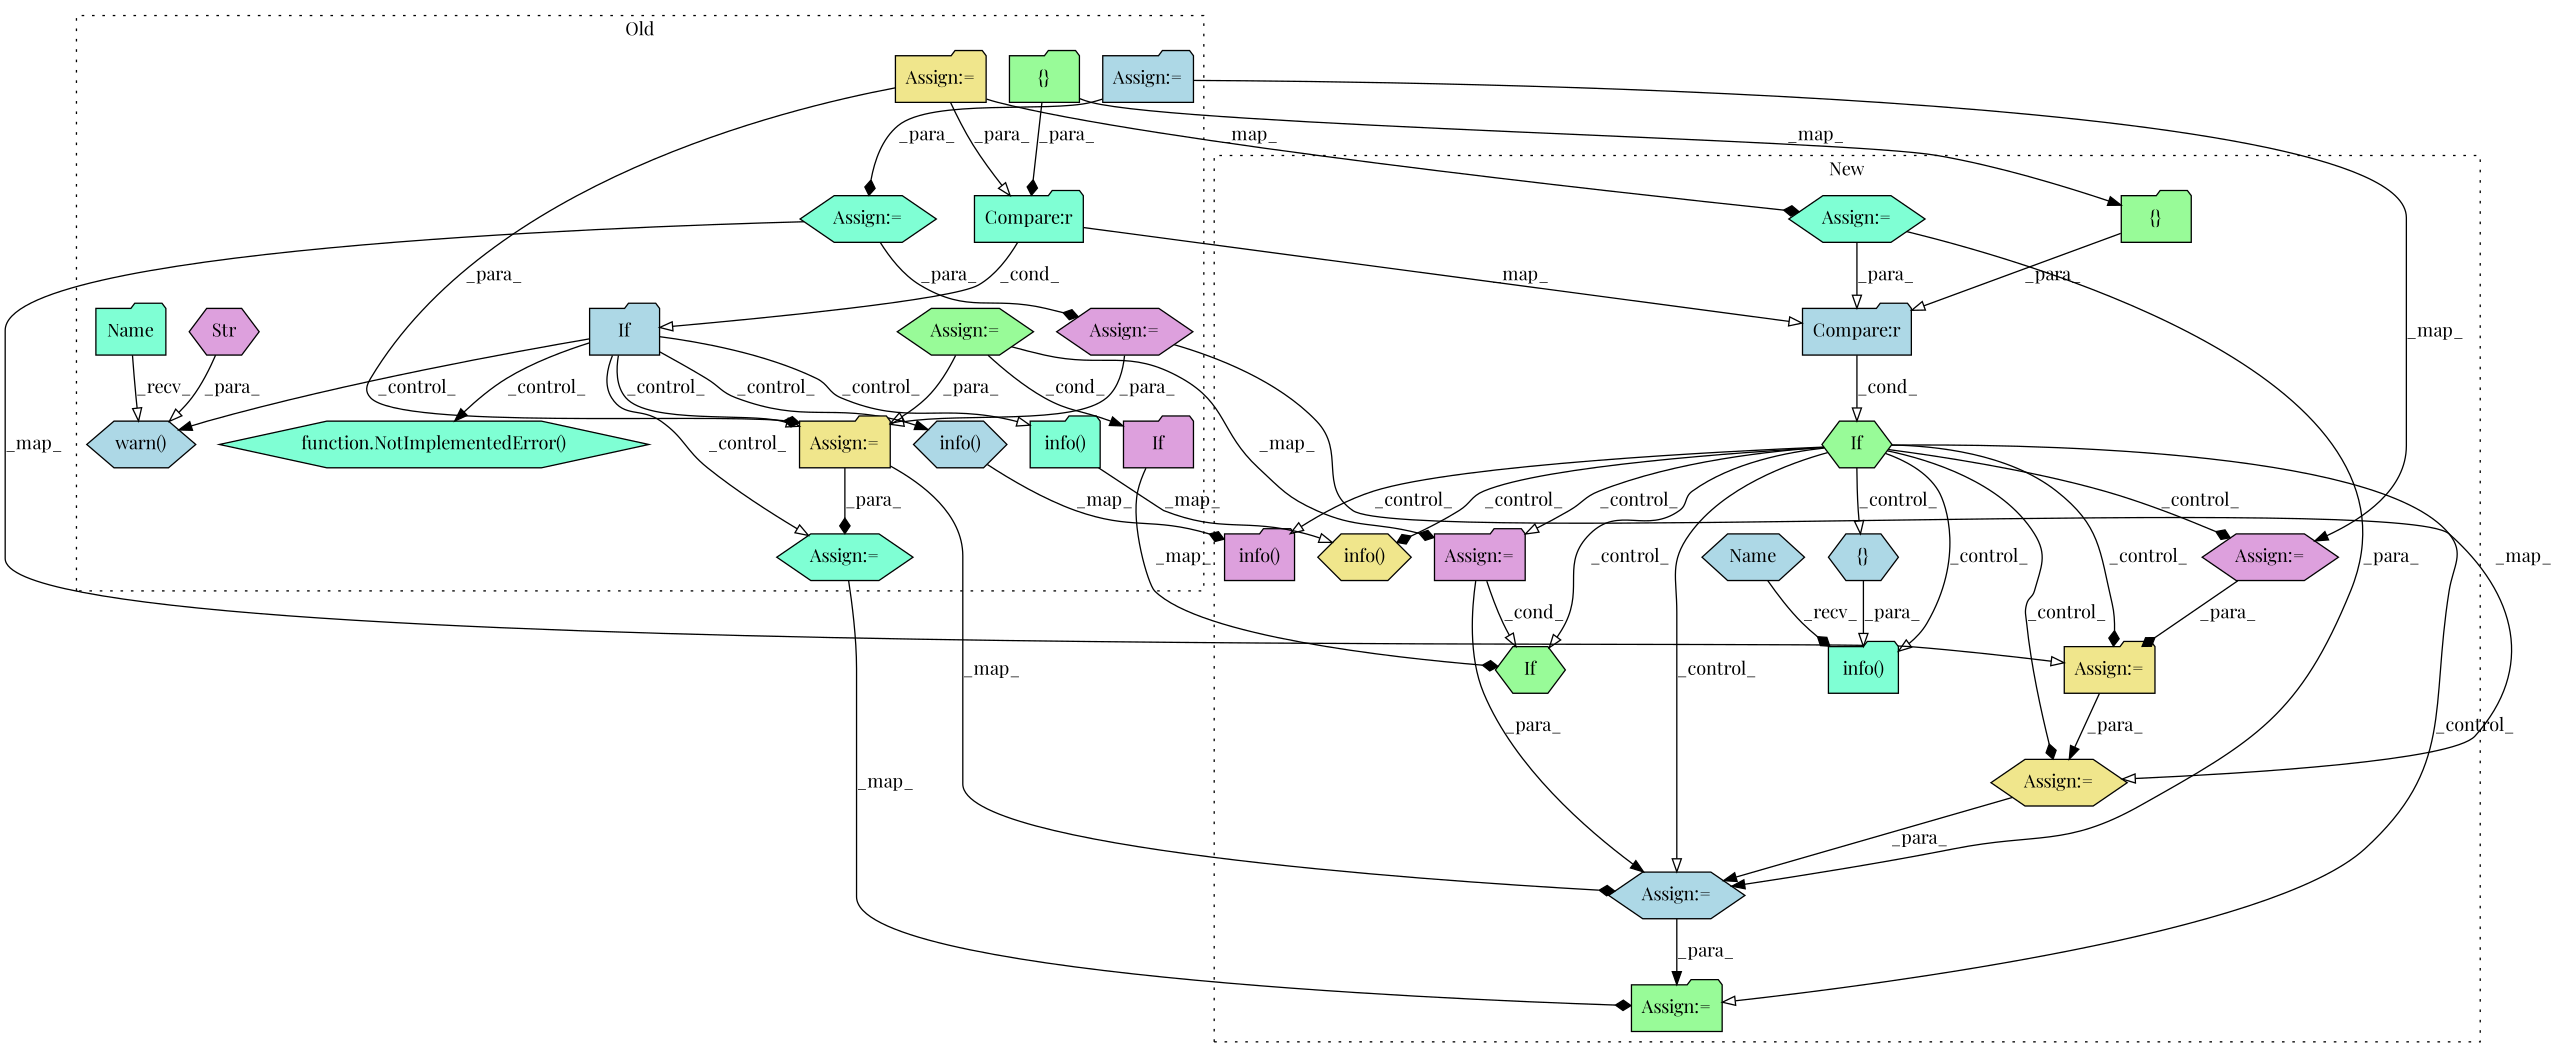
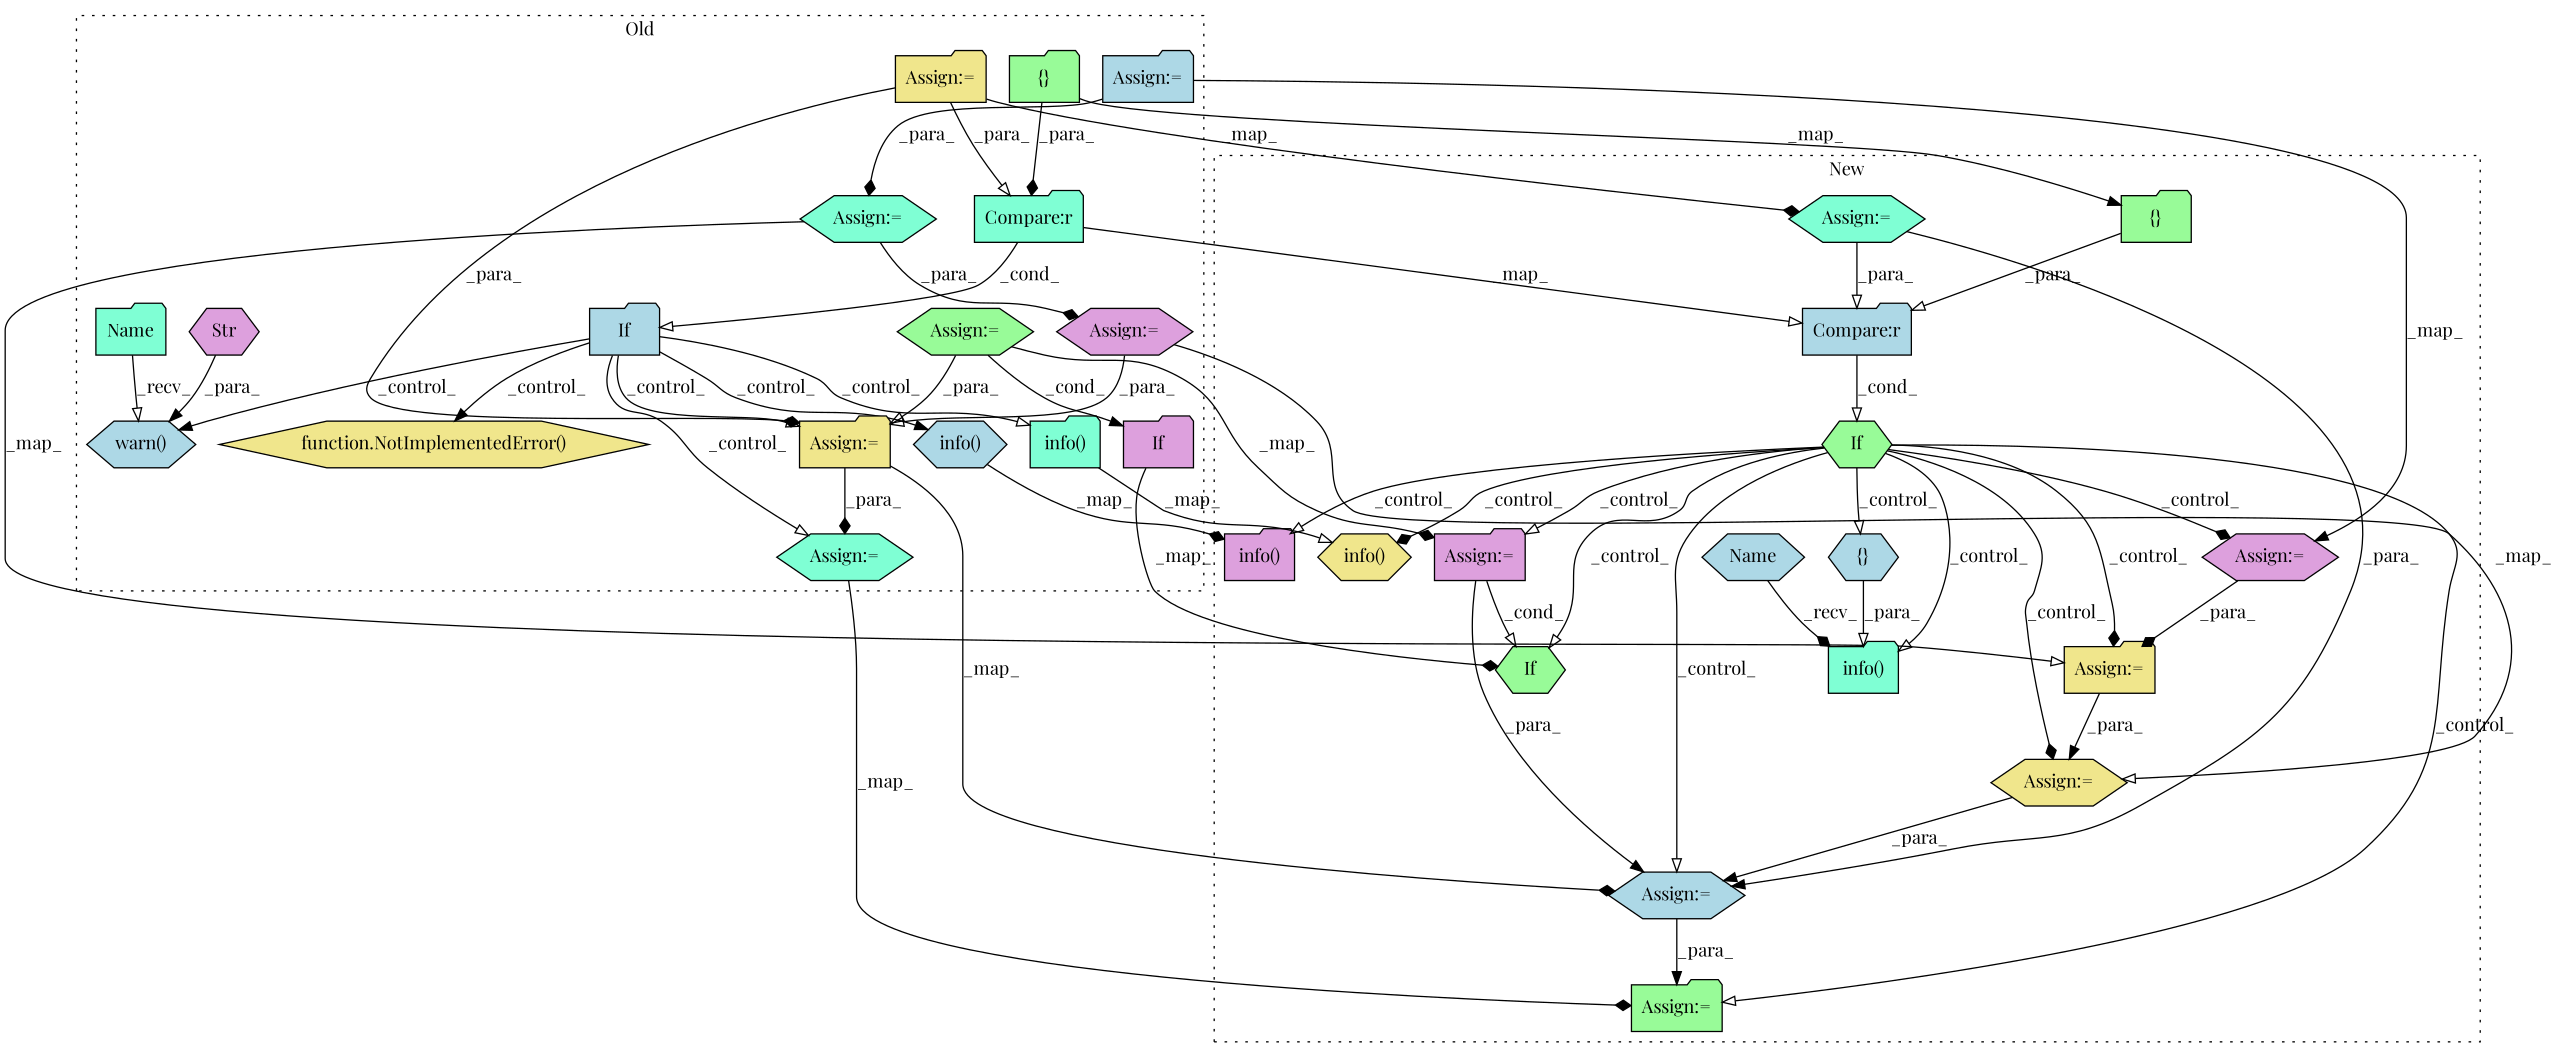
(200, 386) -> (200, 386)
(434, 444) -> (434, 444)
